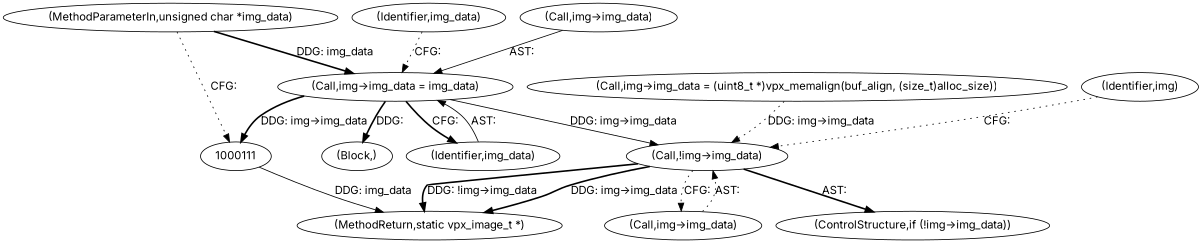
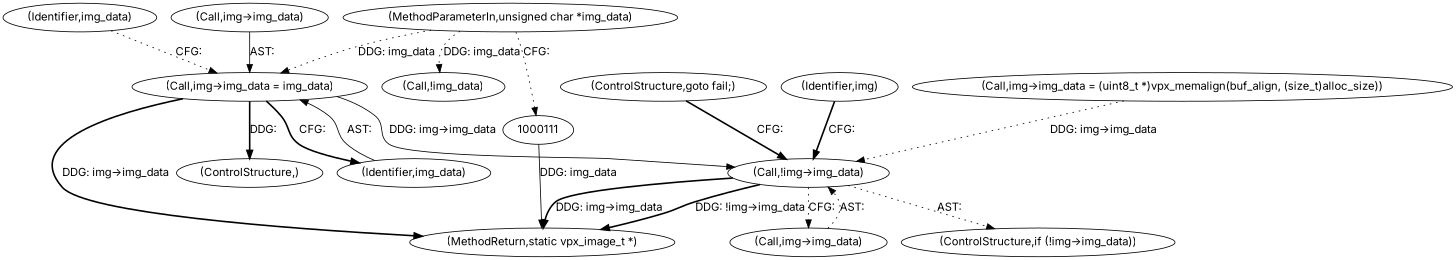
(280, 51) -> (359, 46)
none -> (443, 87)
none -> (663, 87)
(270, 110) -> (148, 212)
(938, 123) -> (825, 126)
(357, 156) -> (250, 173)
(805, 189) -> (917, 206)
